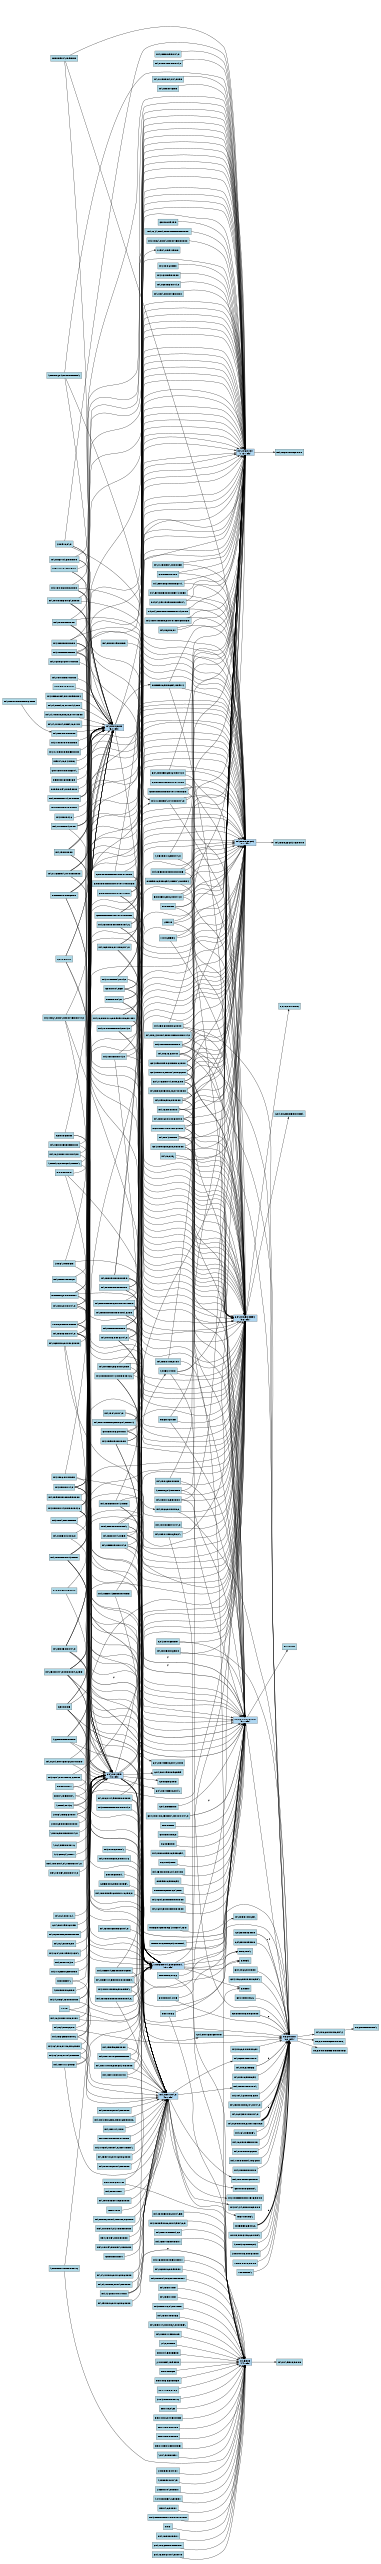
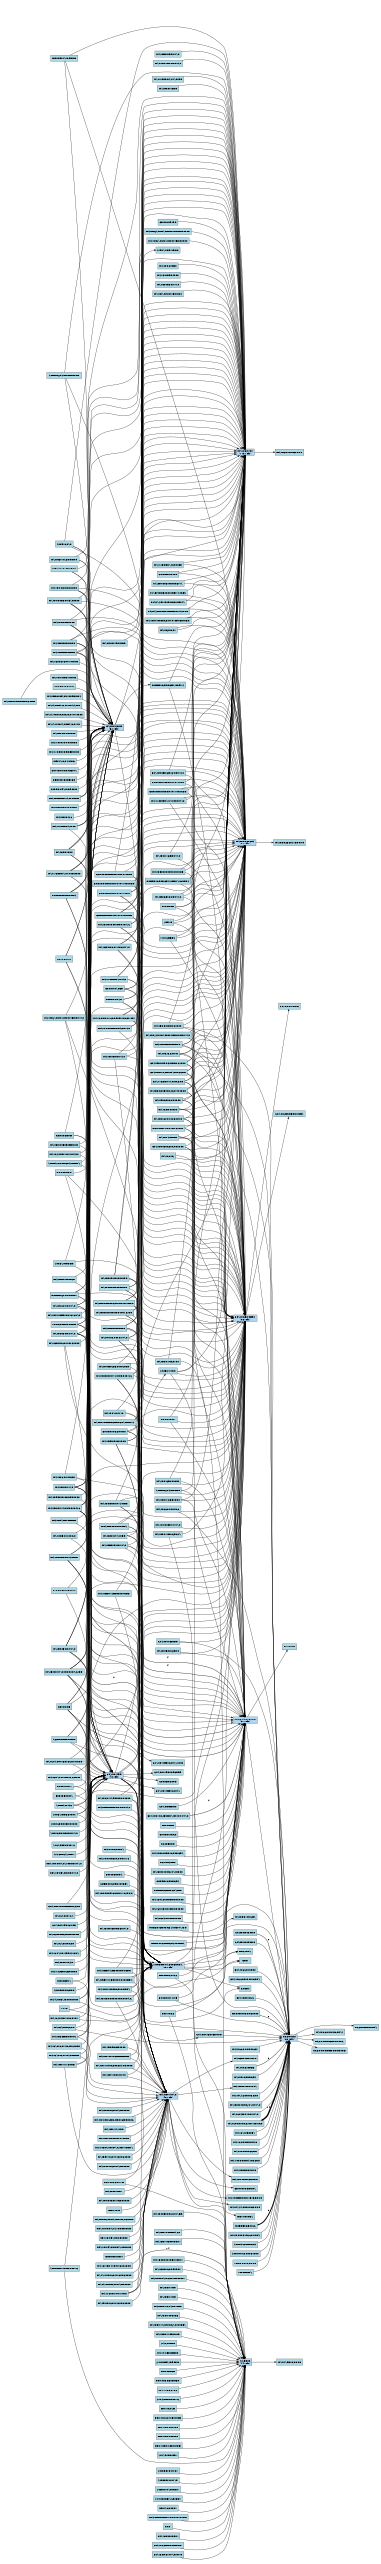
(168, 231) -> (168, 231)
(64, 375) -> (64, 375)
none -> (224, 642)
(229, 710) -> none
(143, 717) -> (146, 185)
(33, 721) -> (76, 670)
none -> (141, 836)
(64, 852) -> (64, 852)
(168, 856) -> (168, 856)
(64, 895) -> (64, 895)
(168, 897) -> (168, 897)
none -> (141, 899)
(90, 1060) -> (138, 767)
(149, 1249) -> none
none -> (64, 1315)
(168, 1419) -> (168, 1419)
(141, 1439) -> (141, 1666)
(192, 1468) -> none
none -> (150, 1676)
(64, 1796) -> (64, 1796)
(168, 1872) -> (168, 1872)
none -> (64, 1906)
none -> (168, 1918)
(269, 1939) -> (269, 1939)
(245, 1961) -> (245, 1961)
(348, 2030) -> (323, 2026)
(269, 2107) -> (269, 2107)
(245, 2142) -> (245, 2142)
(168, 2223) -> none
(168, 2248) -> (168, 2248)
none -> (114, 2266)
(168, 2353) -> (168, 2353)
